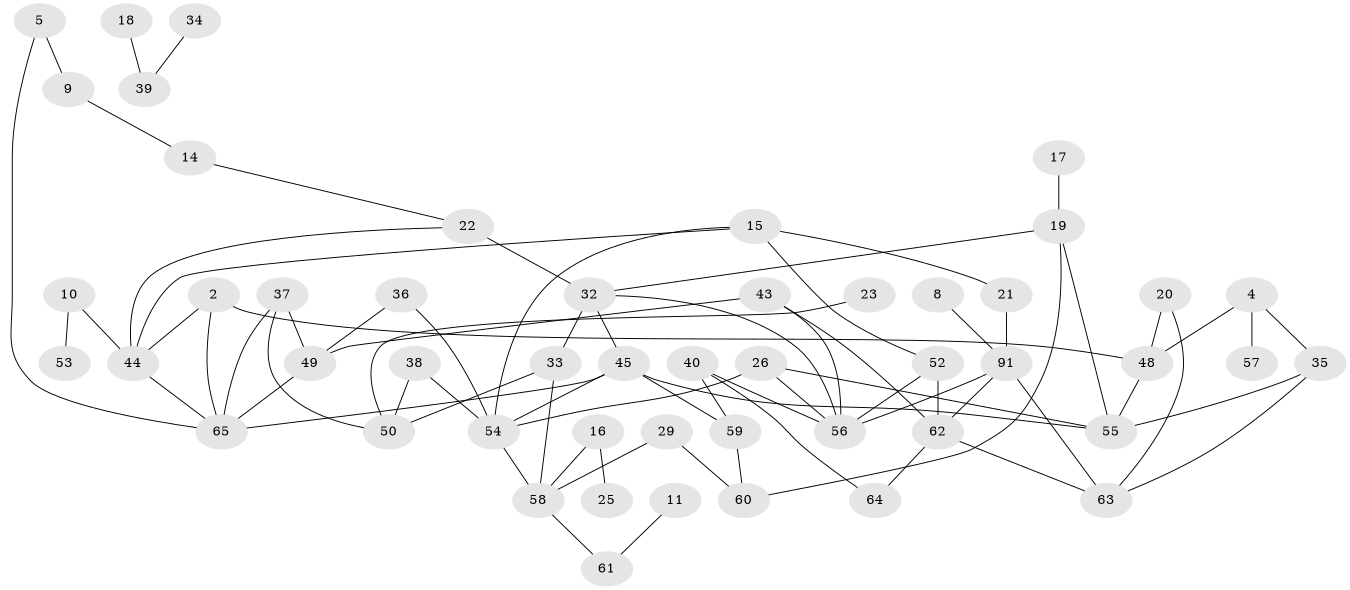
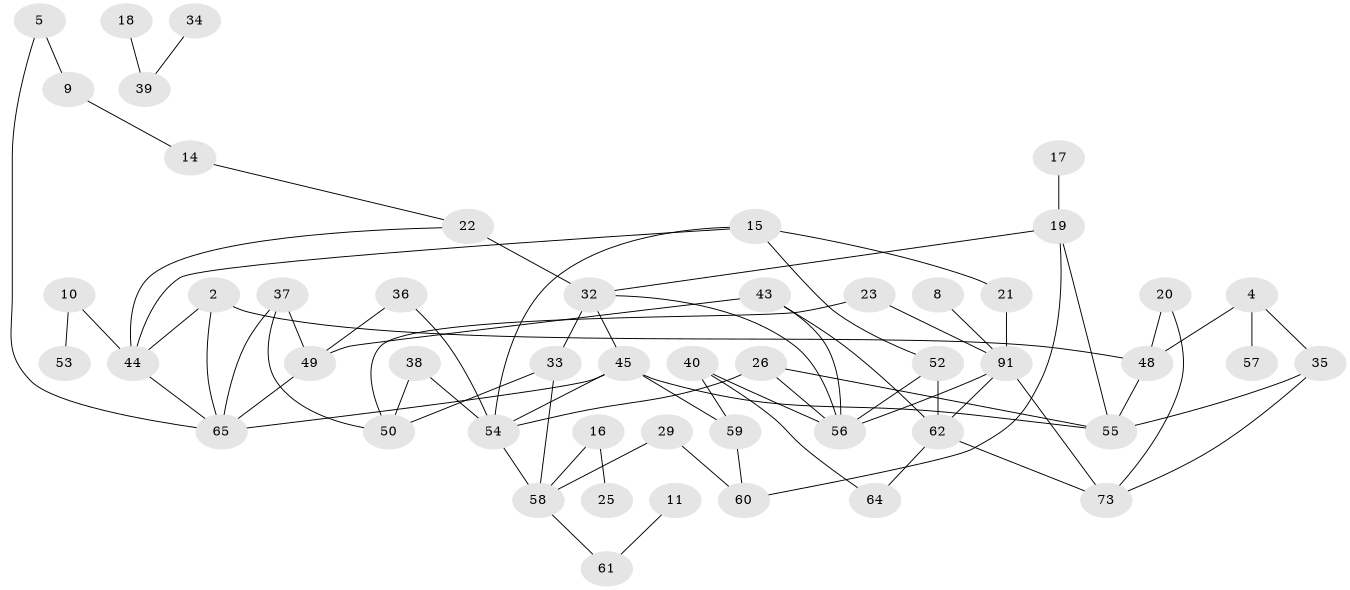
none -> (938, 329)
(1106, 500) -> (1106, 500)
